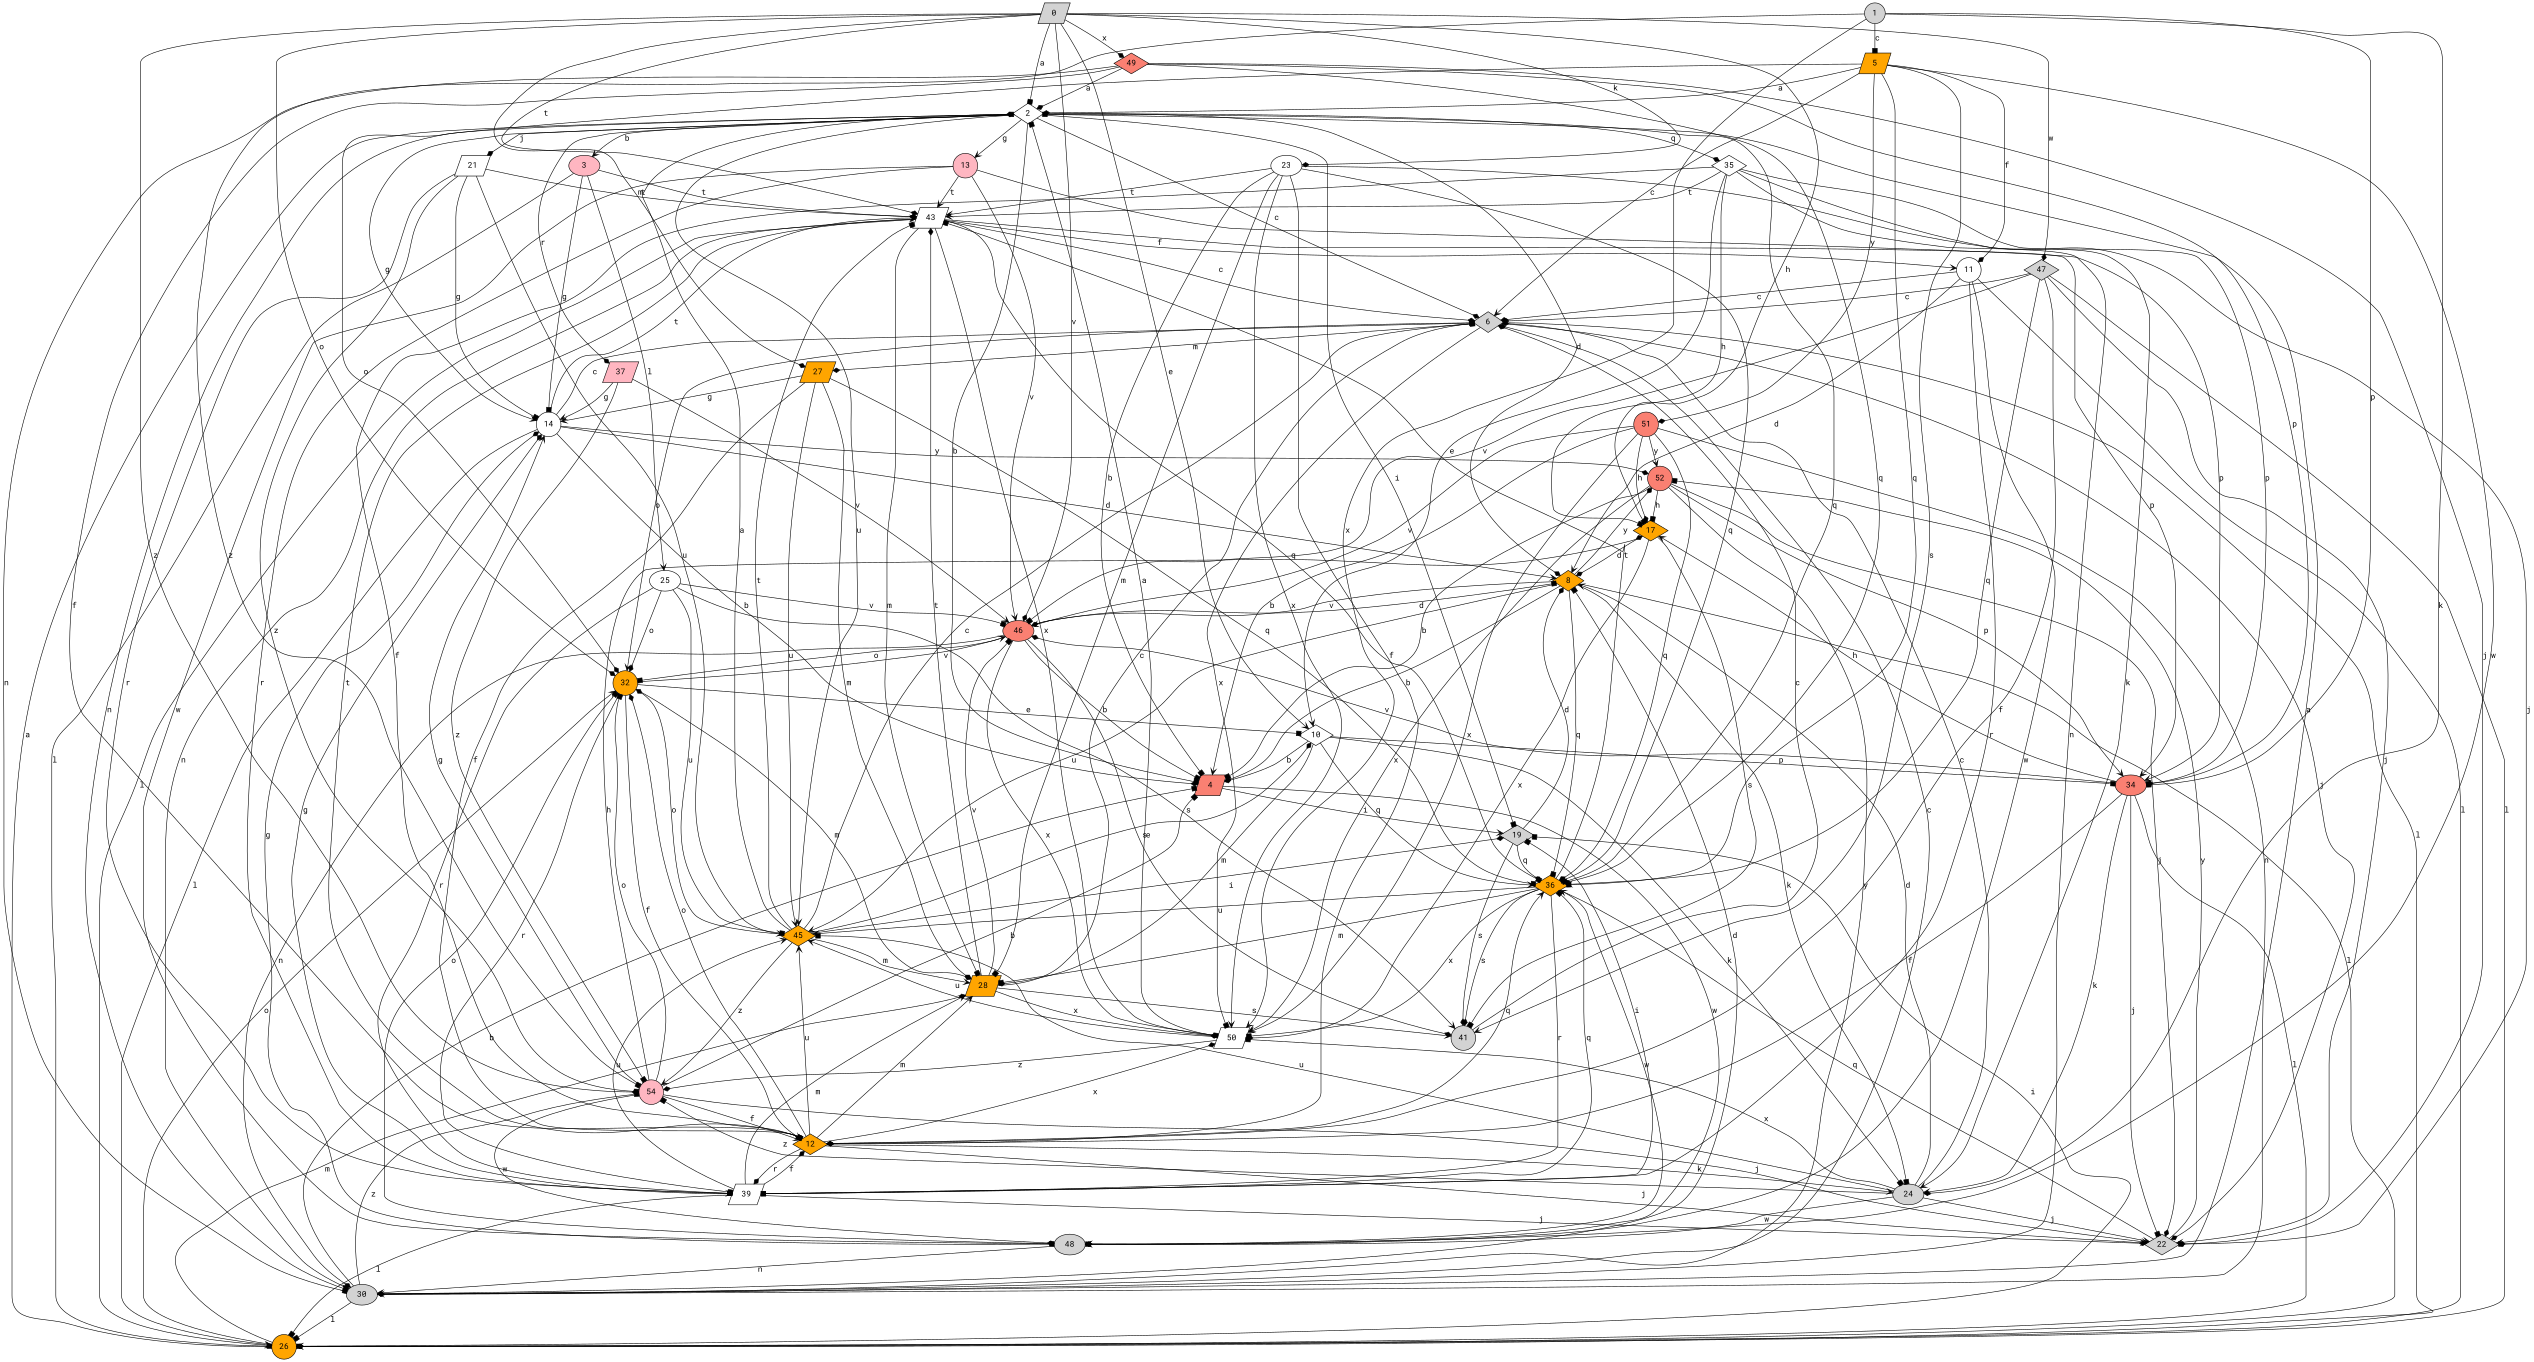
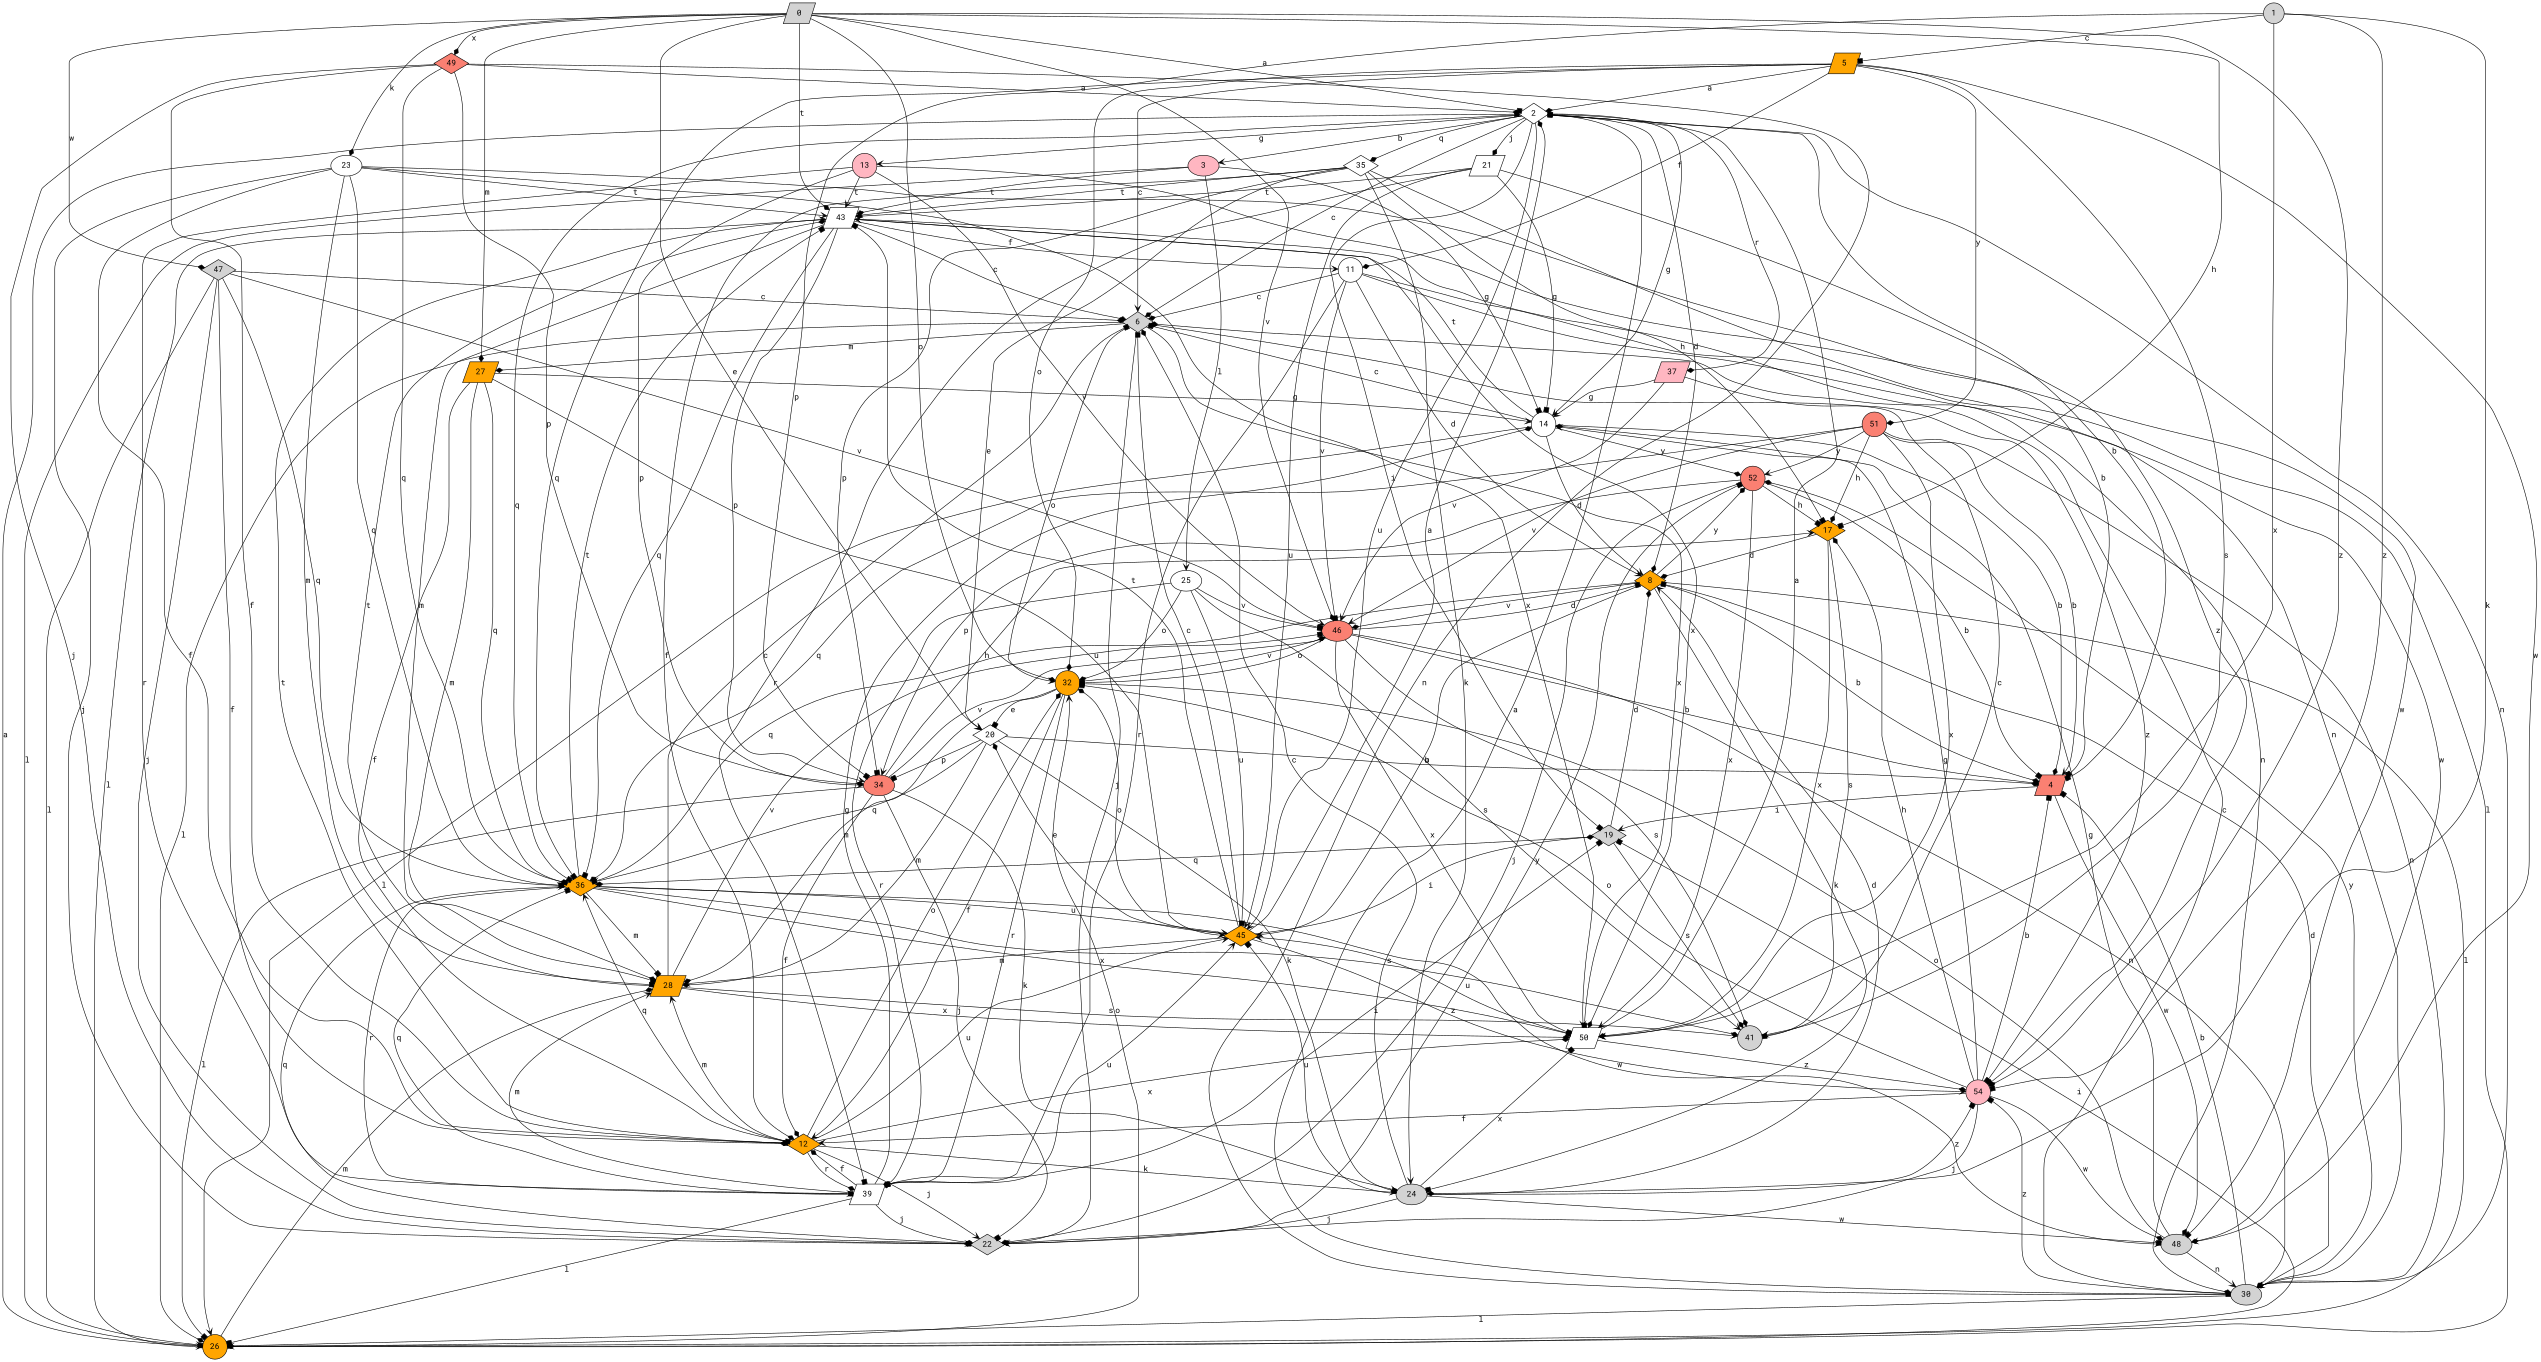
none -> (1320, 447)
(1316, 735) -> (990, 735)
(1500, 1255) -> (2264, 799)
